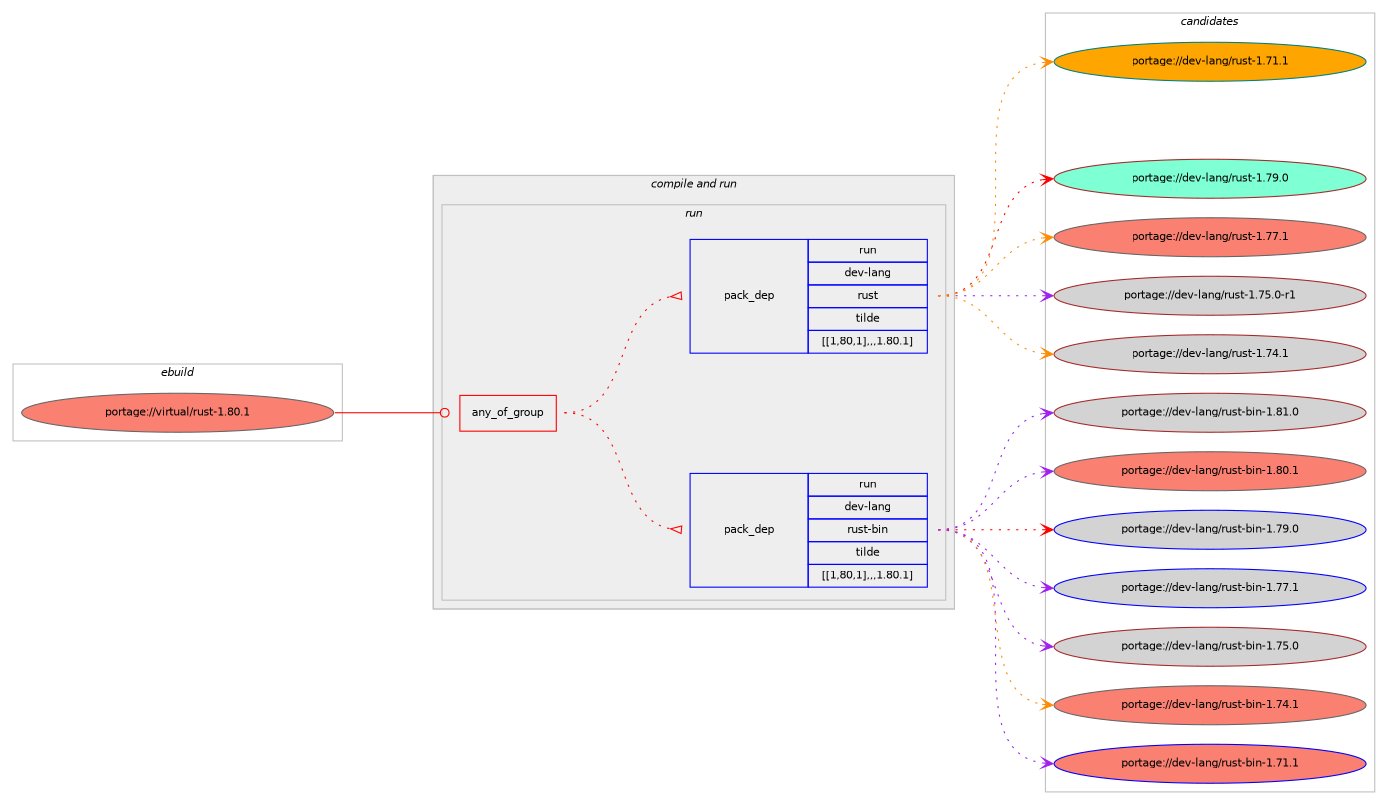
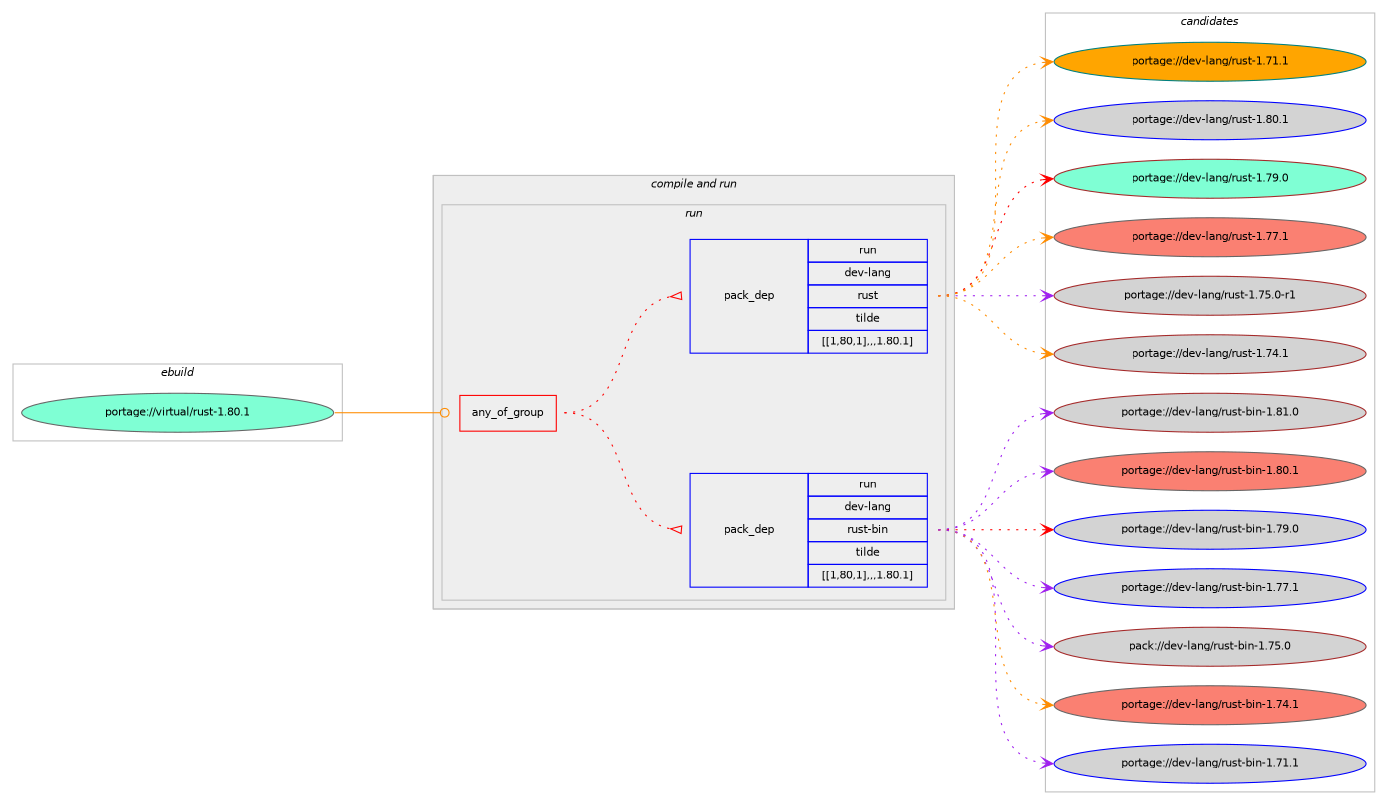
none -> (1210, 120)
(178, 413) -> (178, 413)
(387, 413) -> (387, 413)
(1210, 647) -> (1210, 647)
(1210, 764) -> (1210, 764)
